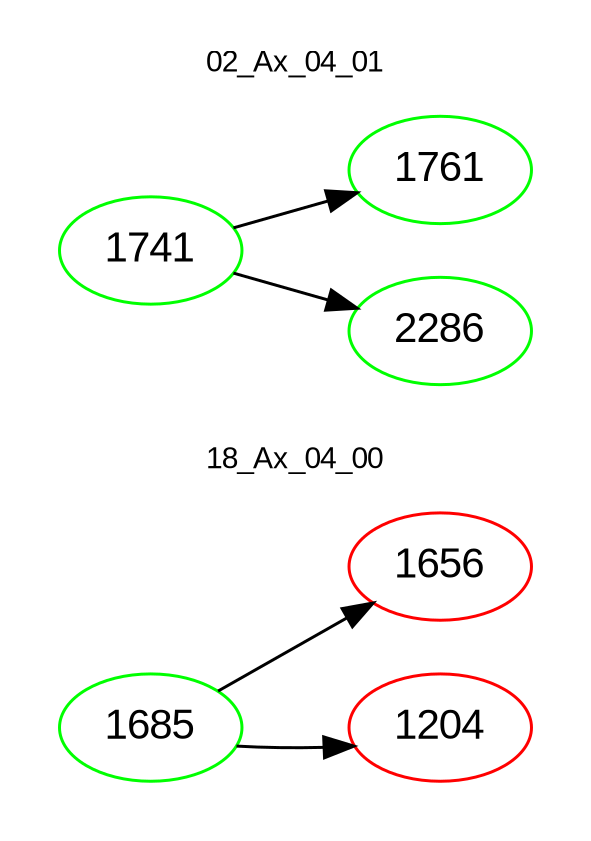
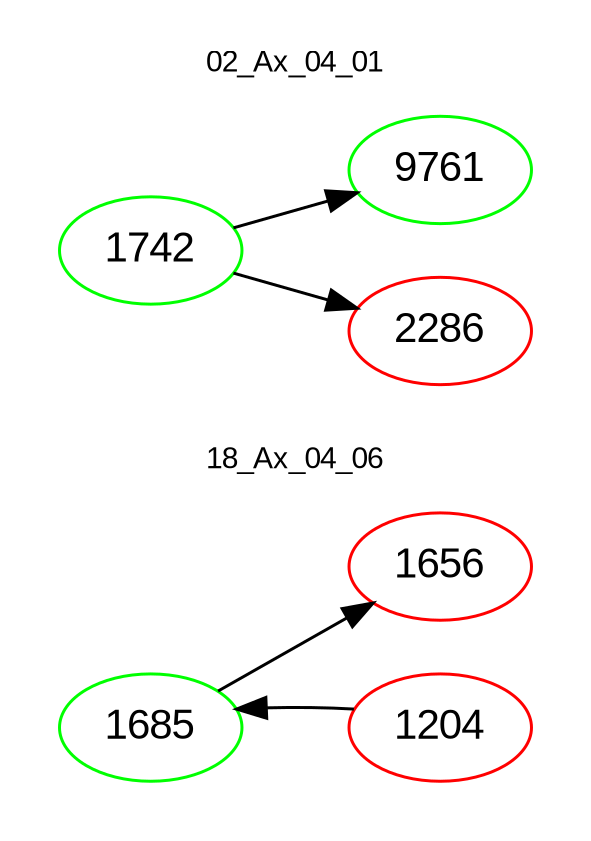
(440, 170) -> (440, 170)
(151, 250) -> (151, 250)
(440, 331) -> (440, 331)
(295, 461) -> (295, 461)
(280, 748) -> (310, 708)
